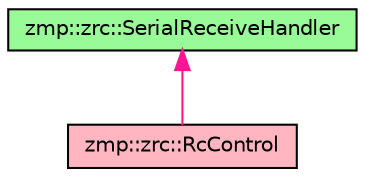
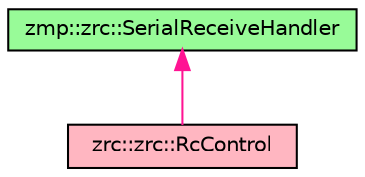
(182, 146) -> (182, 146)
